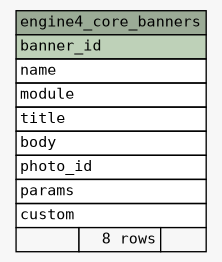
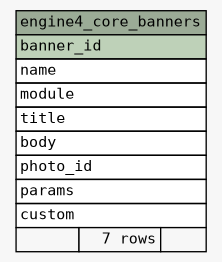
(129, 239) -> (129, 239)
